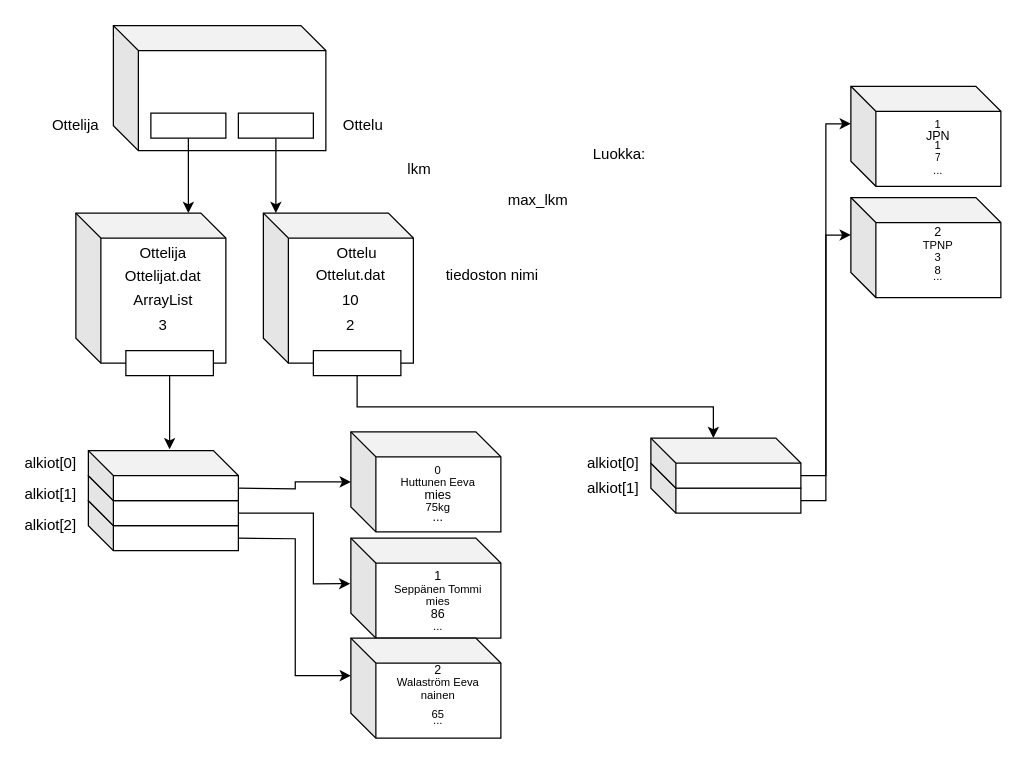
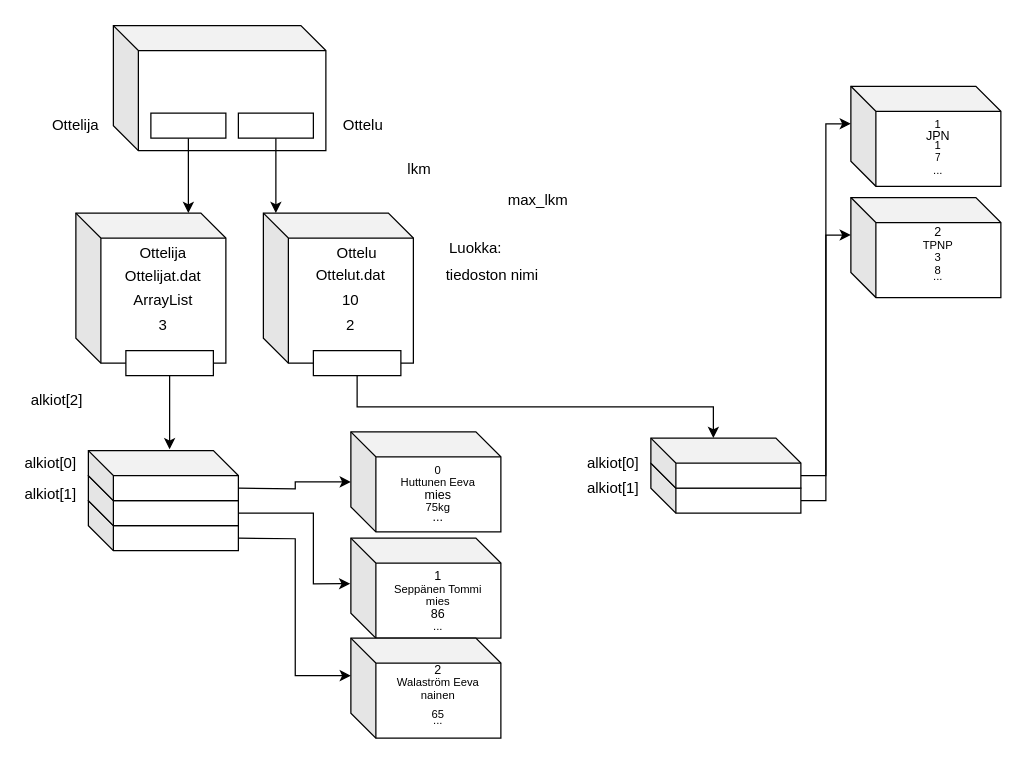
(619, 154) -> (476, 248)
(51, 526) -> (57, 401)
